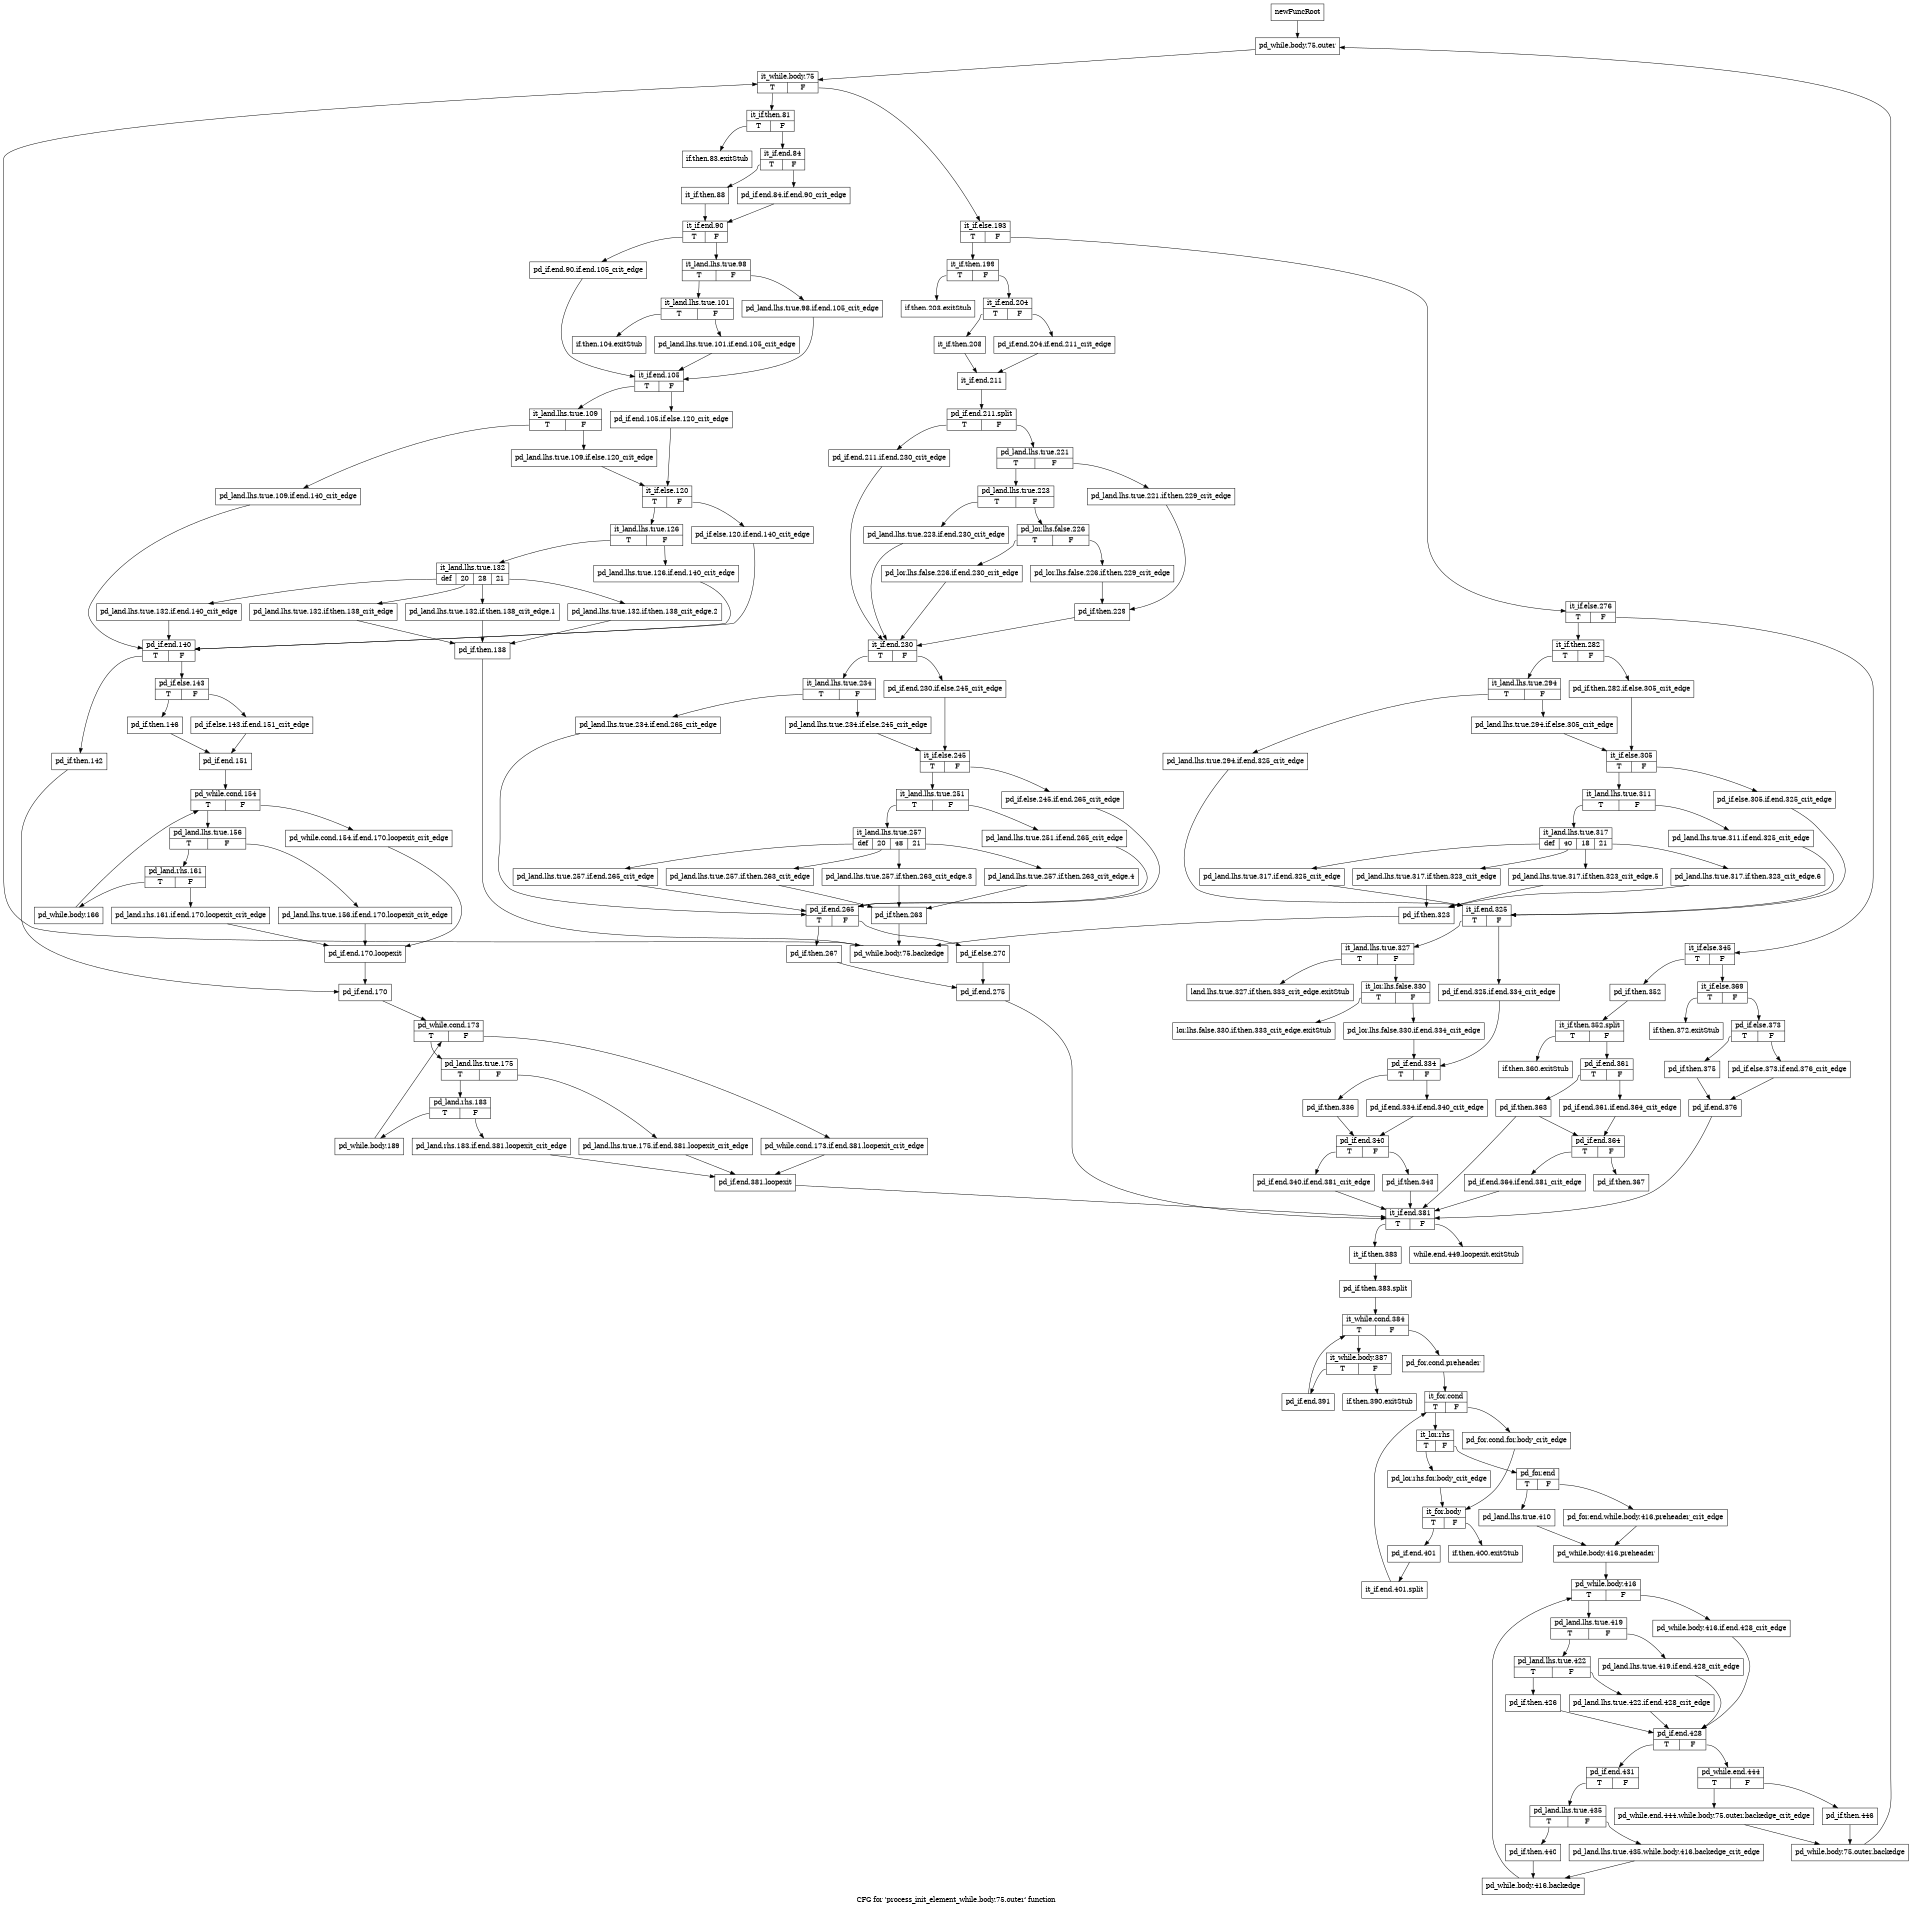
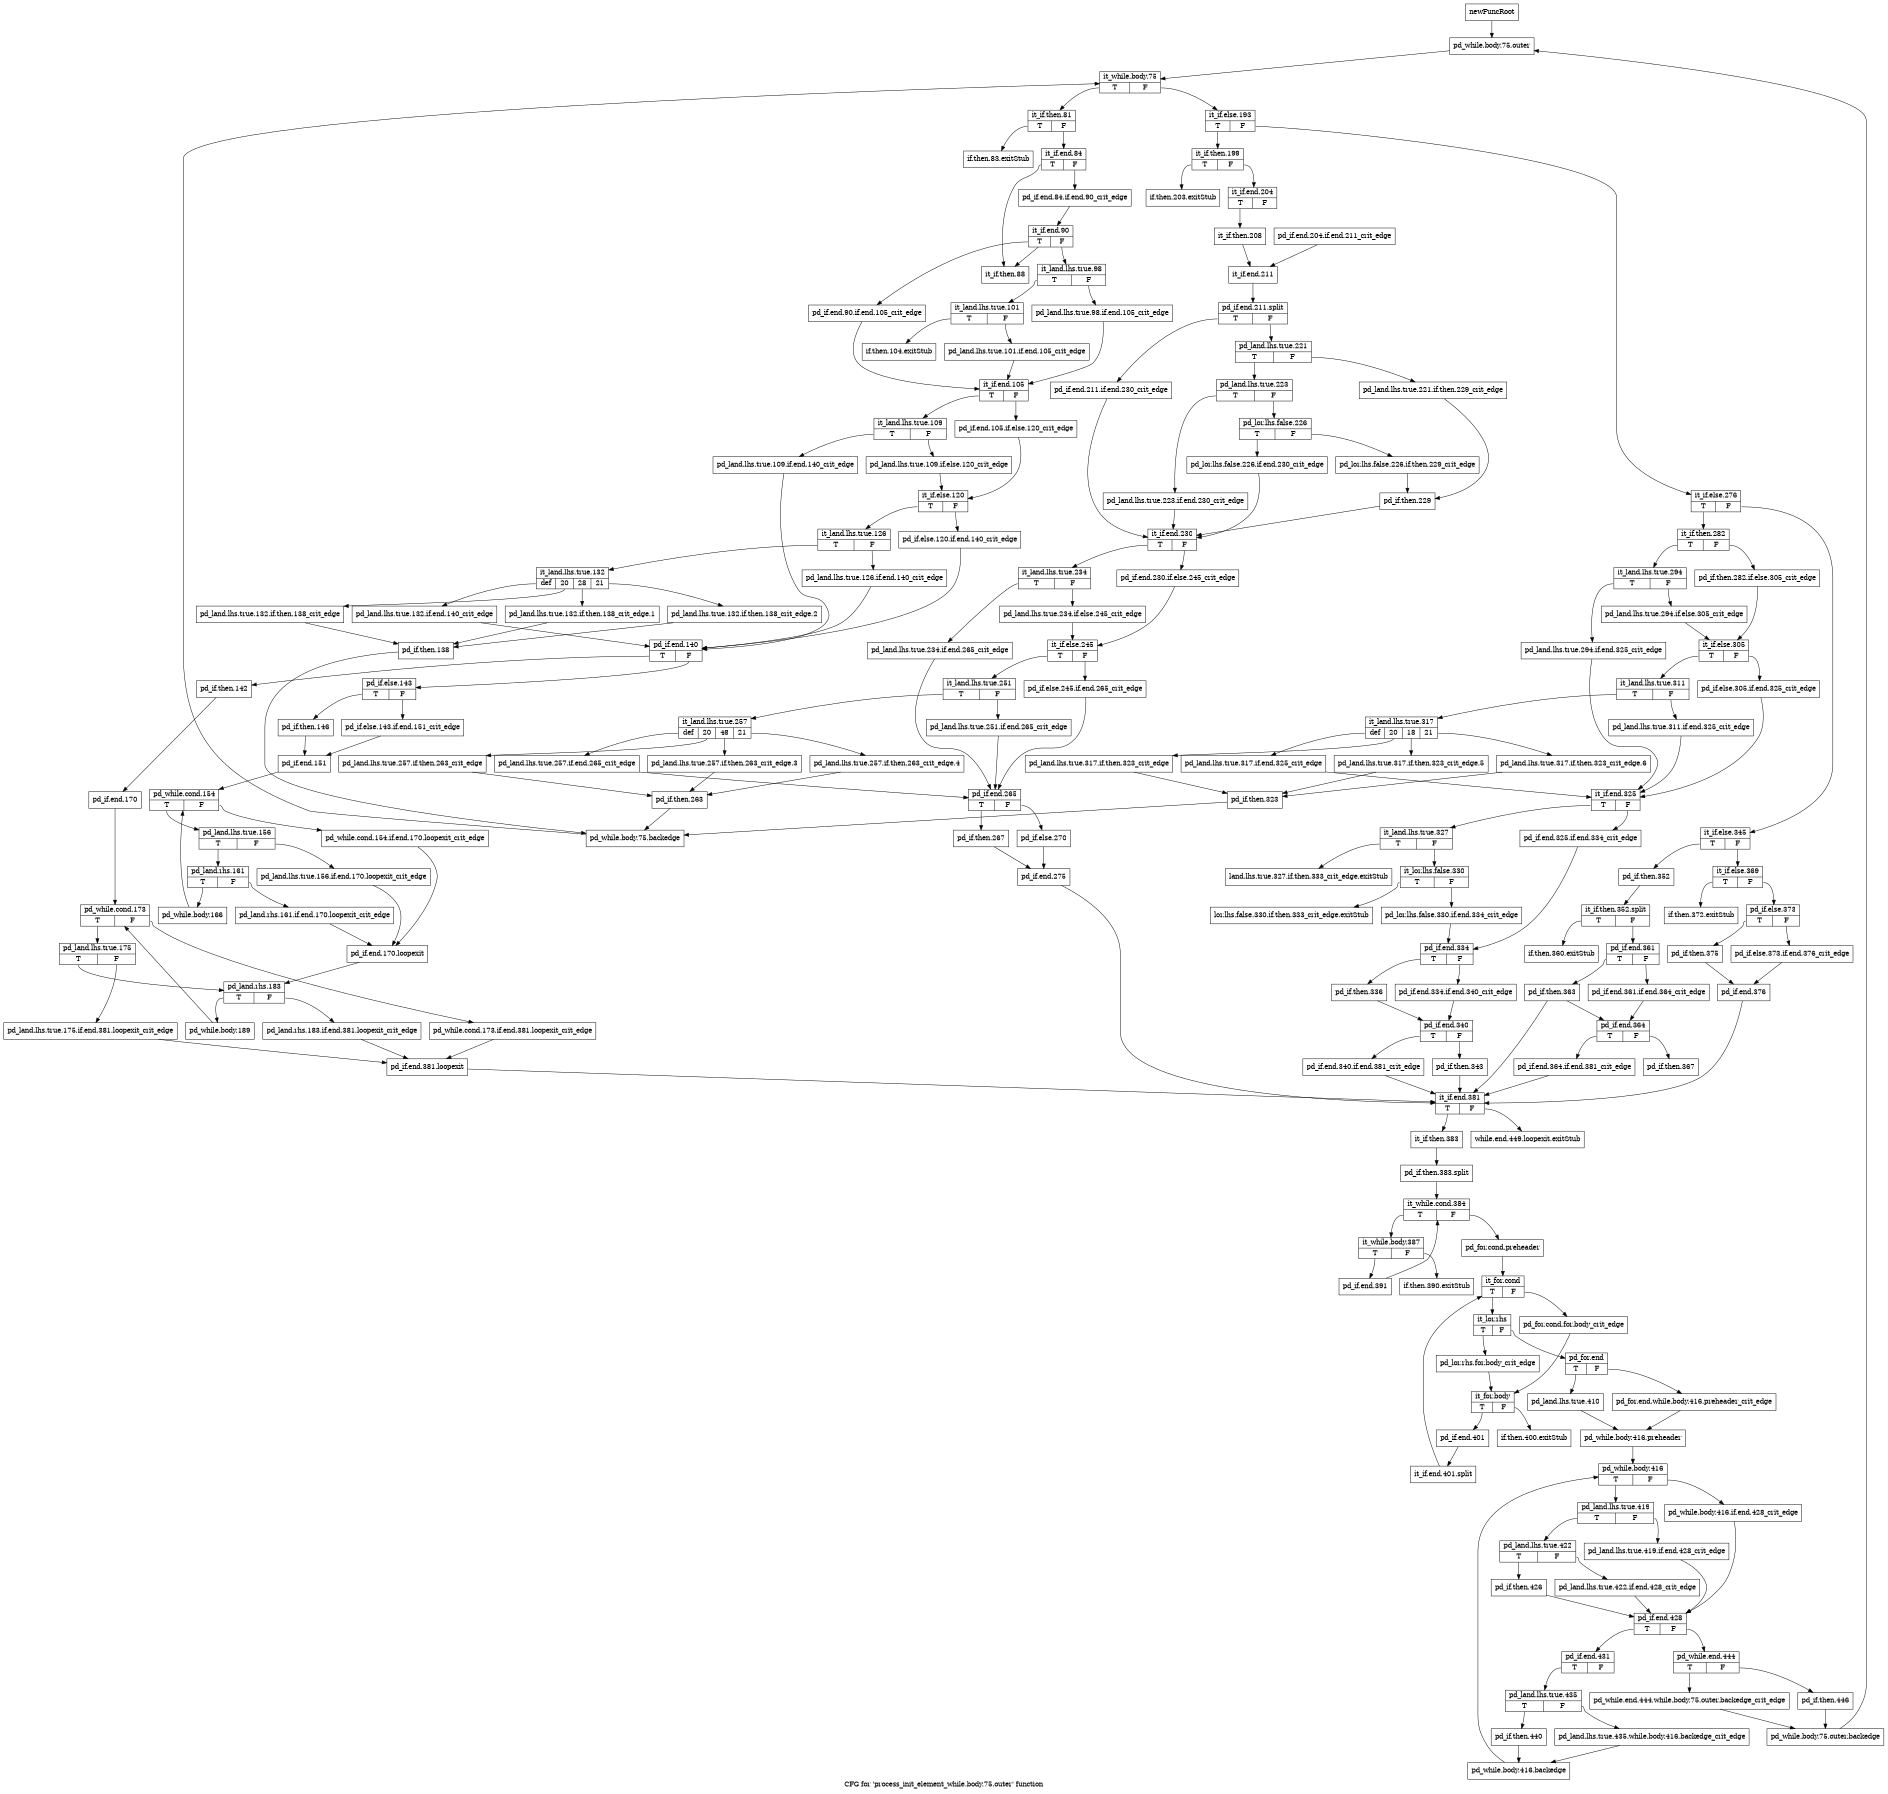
(705, 210) -> (1028, 255)
(1044, 320) -> none
(1568, 844) -> (1394, 733)
(365, 971) -> (324, 972)
